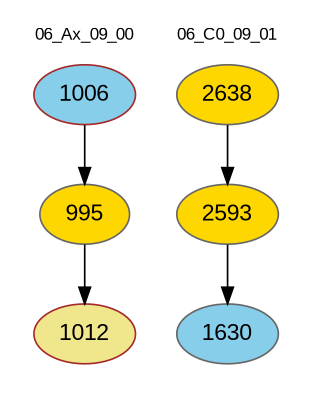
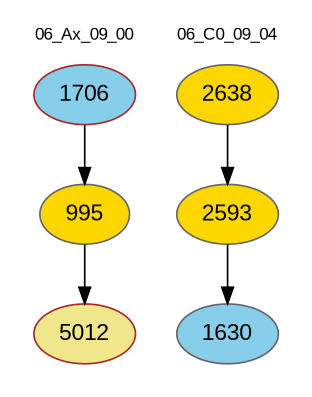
(228, 36) -> (228, 36)
(85, 95) -> (85, 95)
(85, 334) -> (85, 334)
